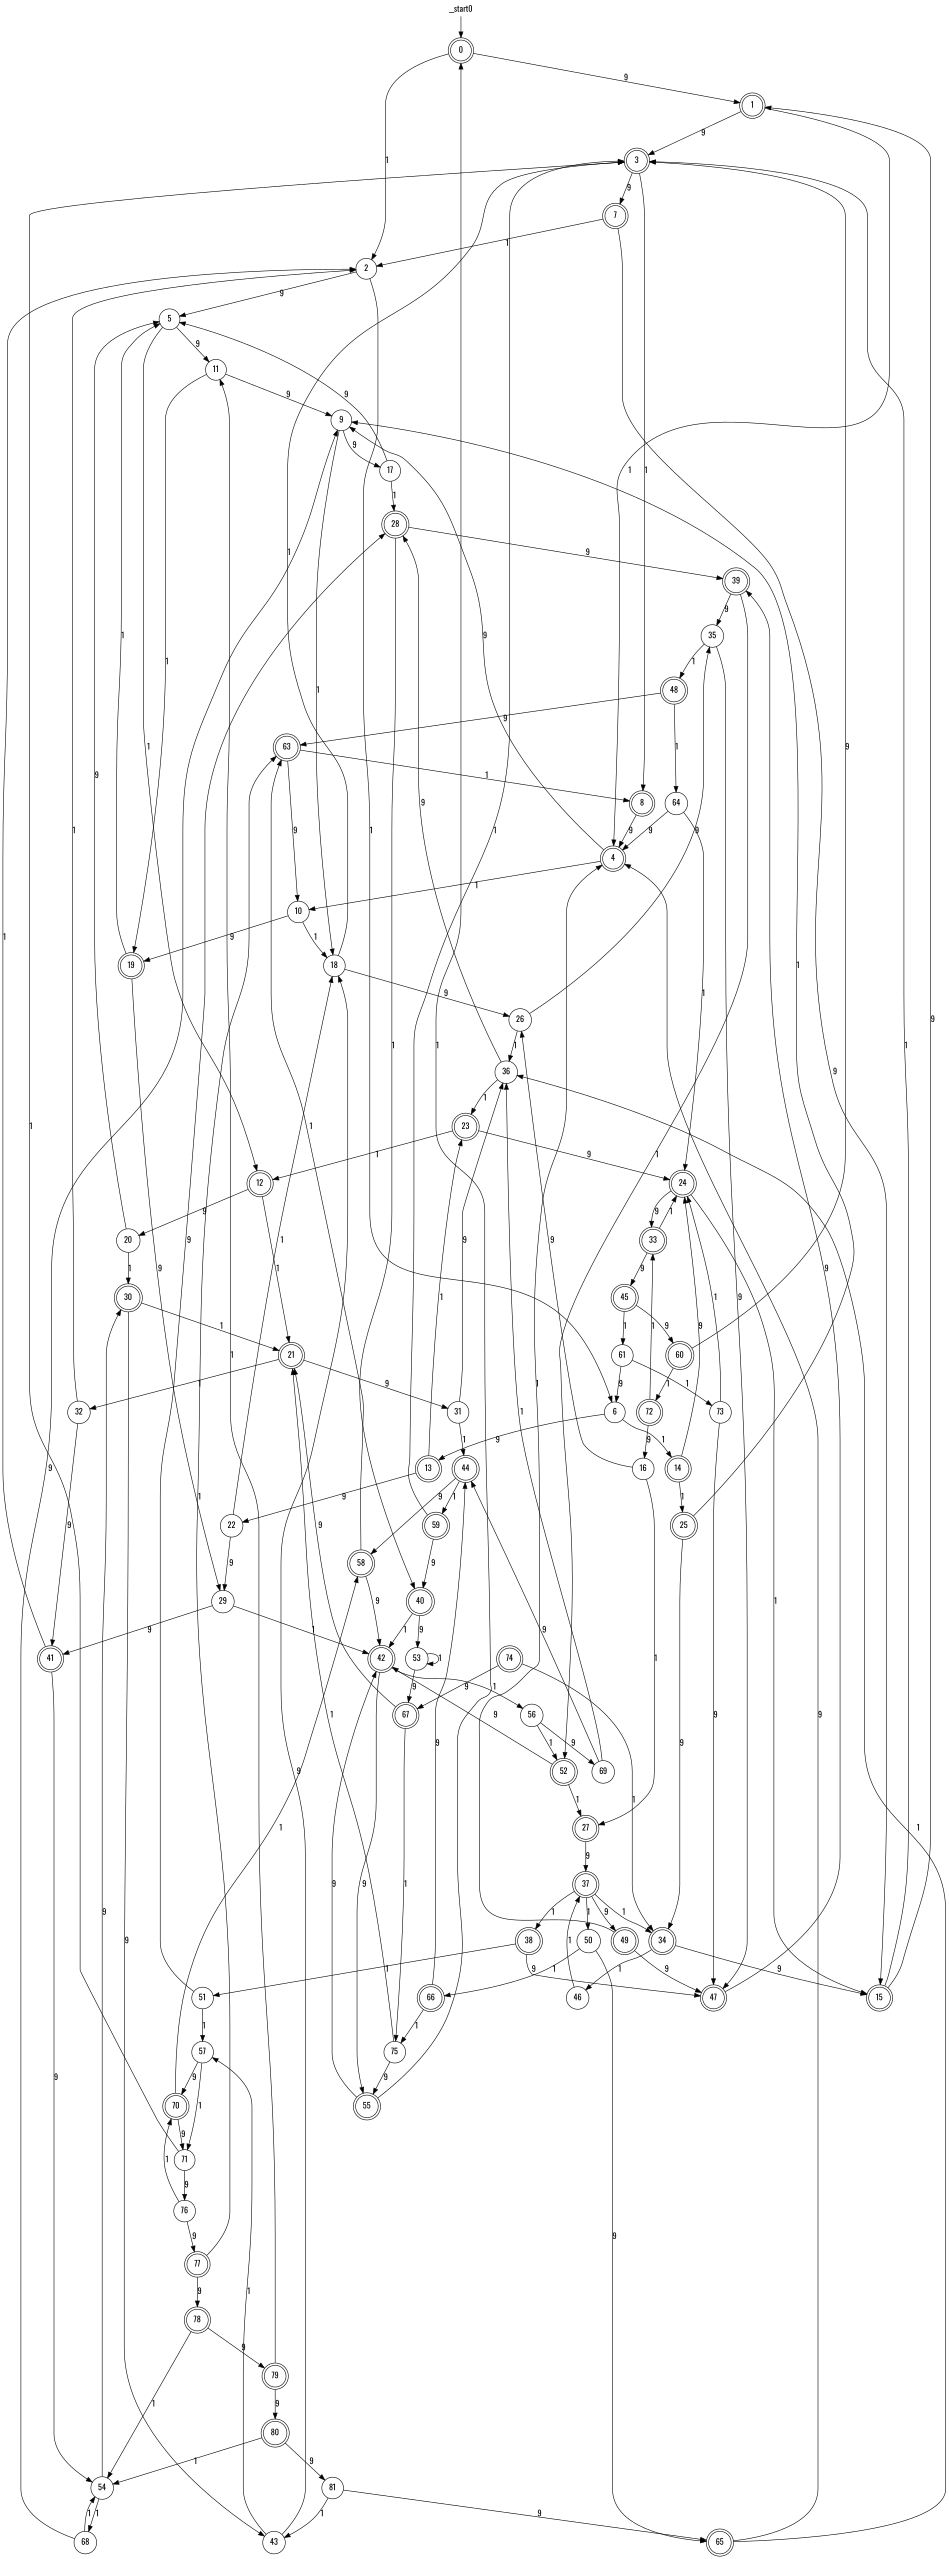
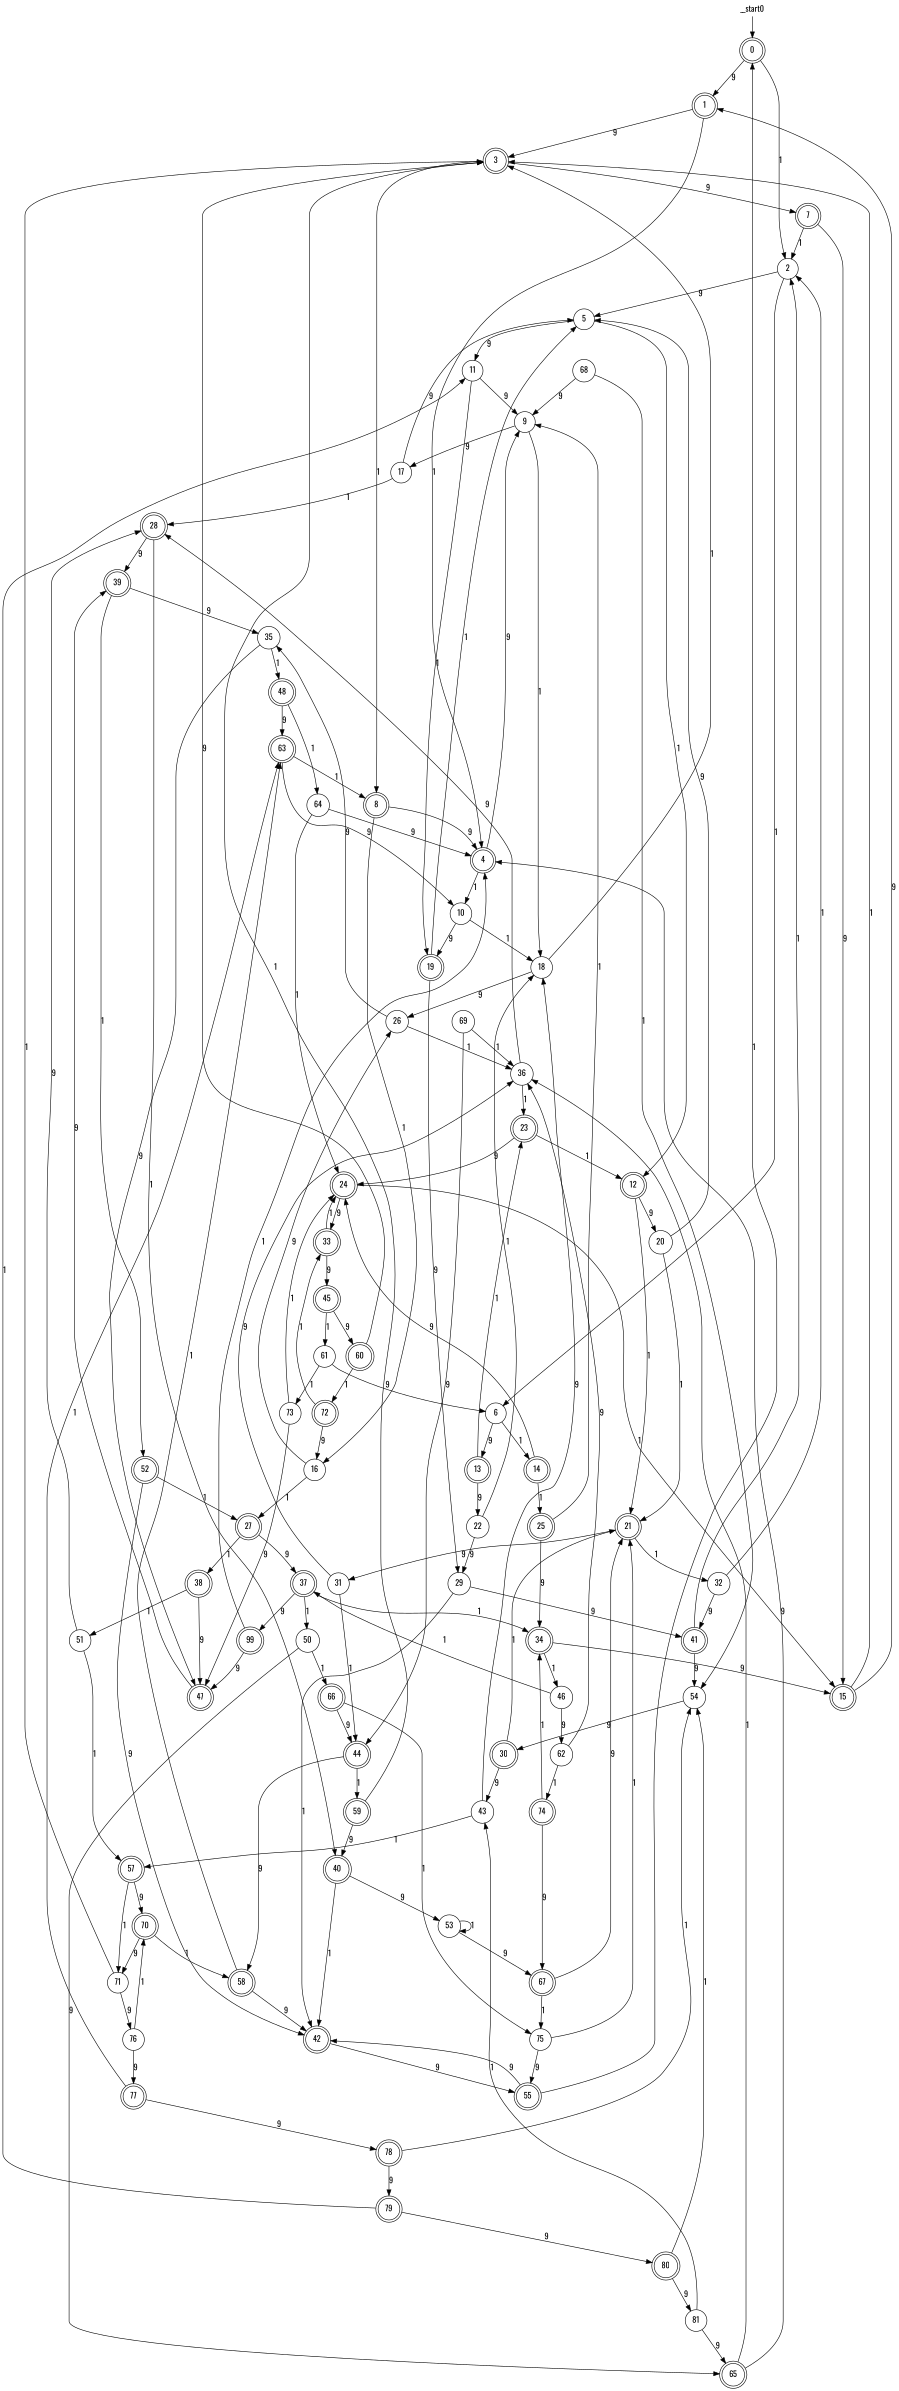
none -> (405, 1150)
(128, 1265) -> (680, 1393)
(532, 1715) -> none
none -> (561, 1755)
(555, 1906) -> (226, 1553)
(625, 1941) -> (250, 1641)
(203, 2052) -> (131, 1869)
(95, 2512) -> none
